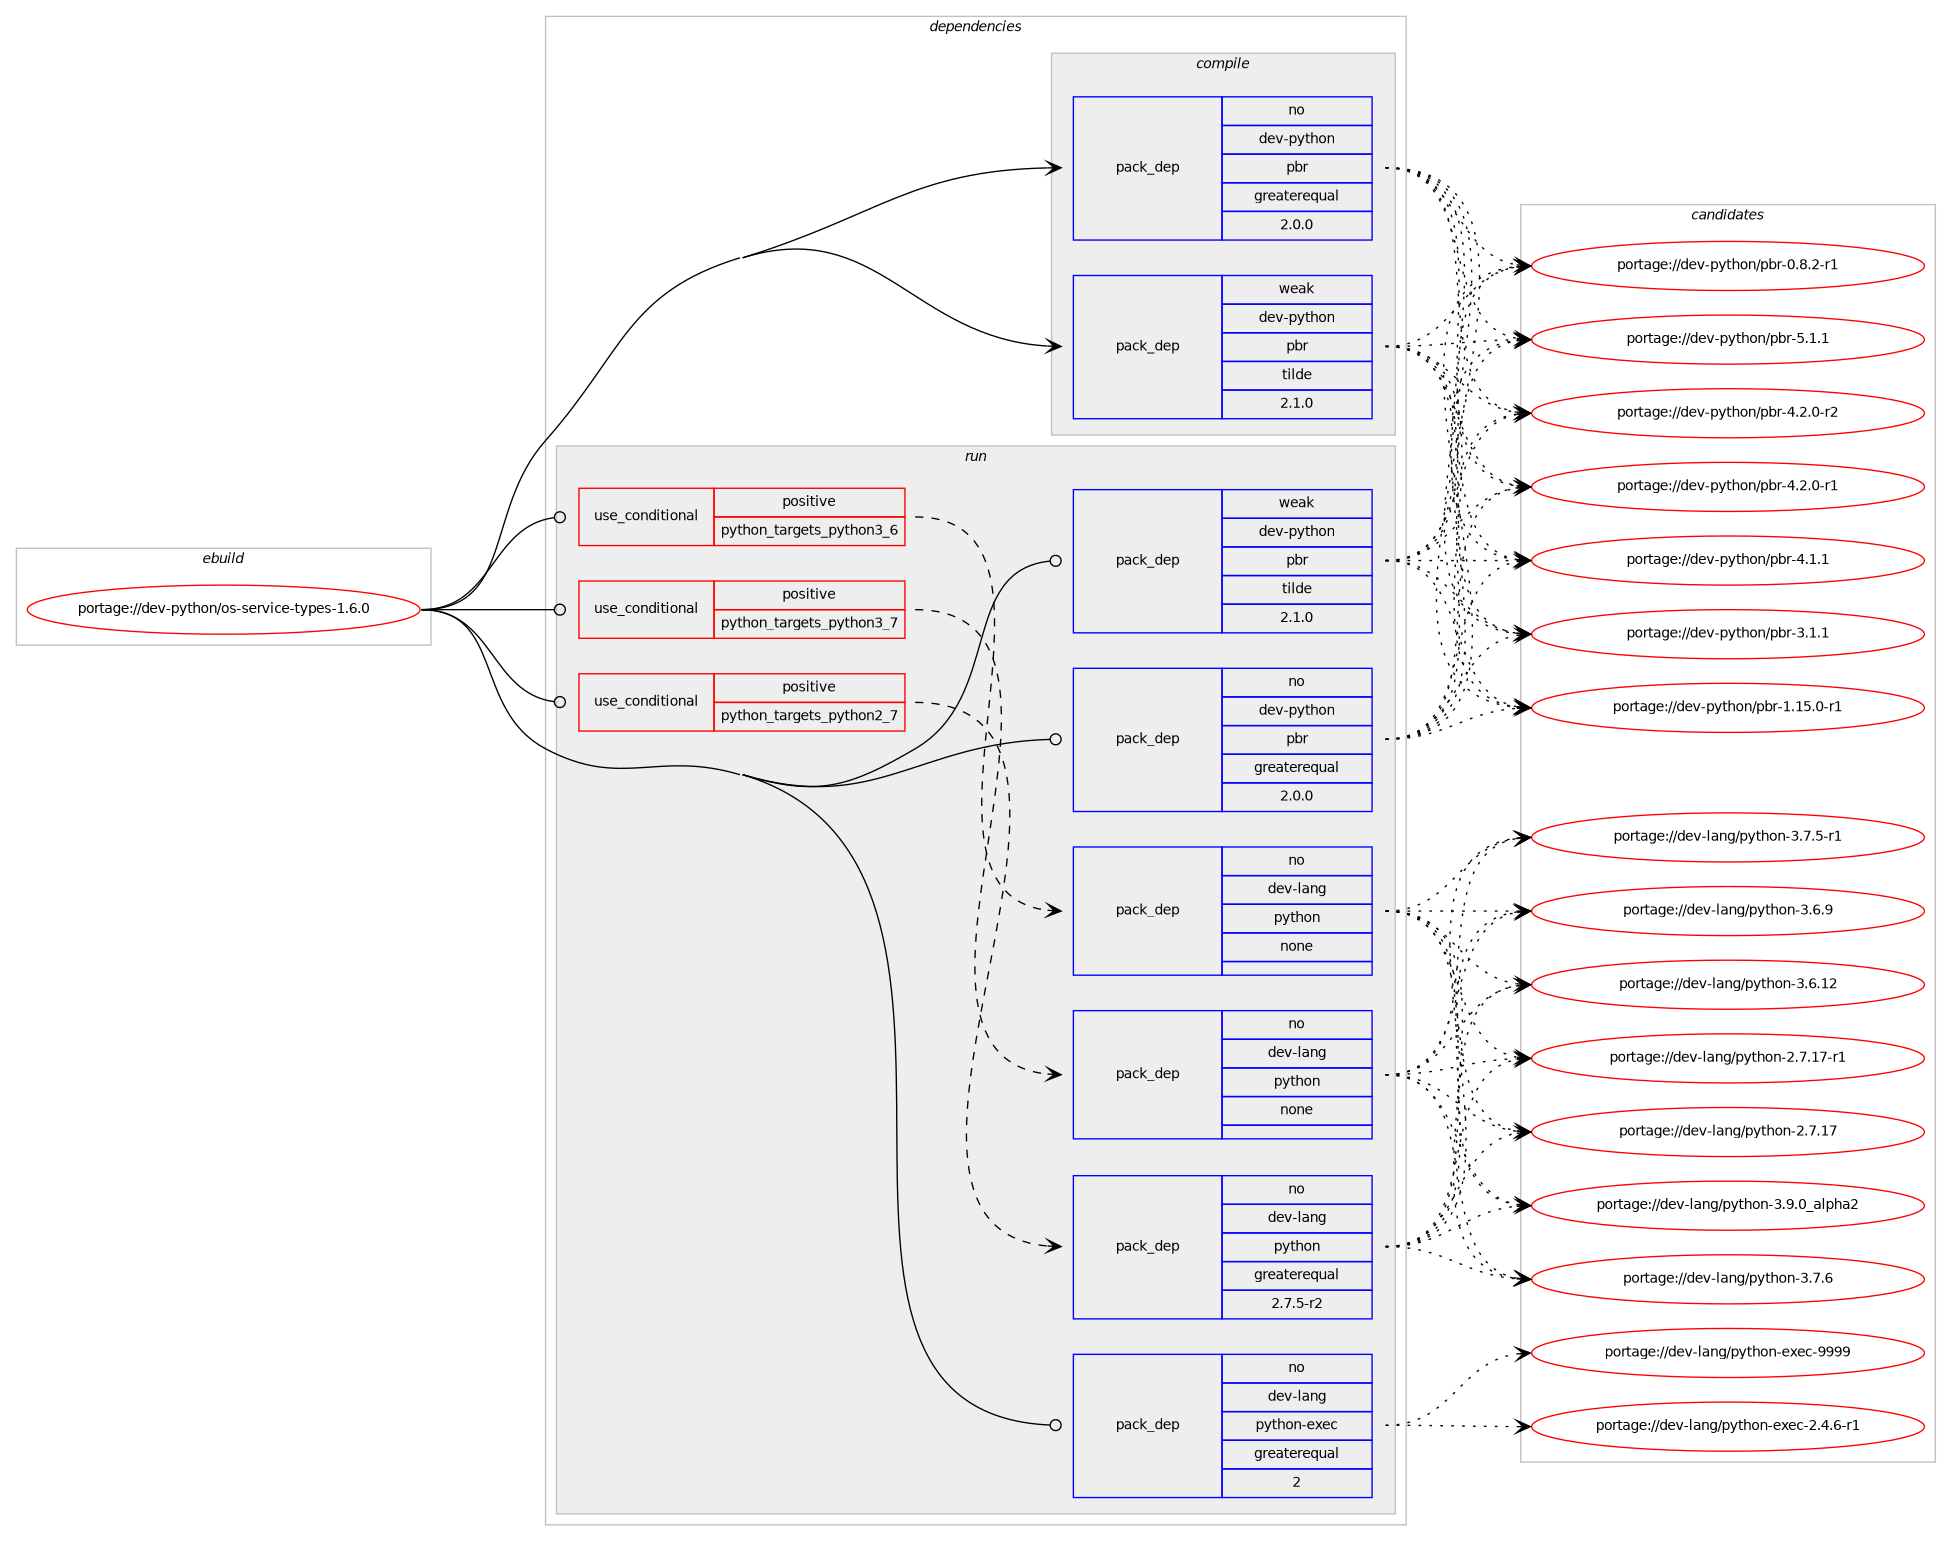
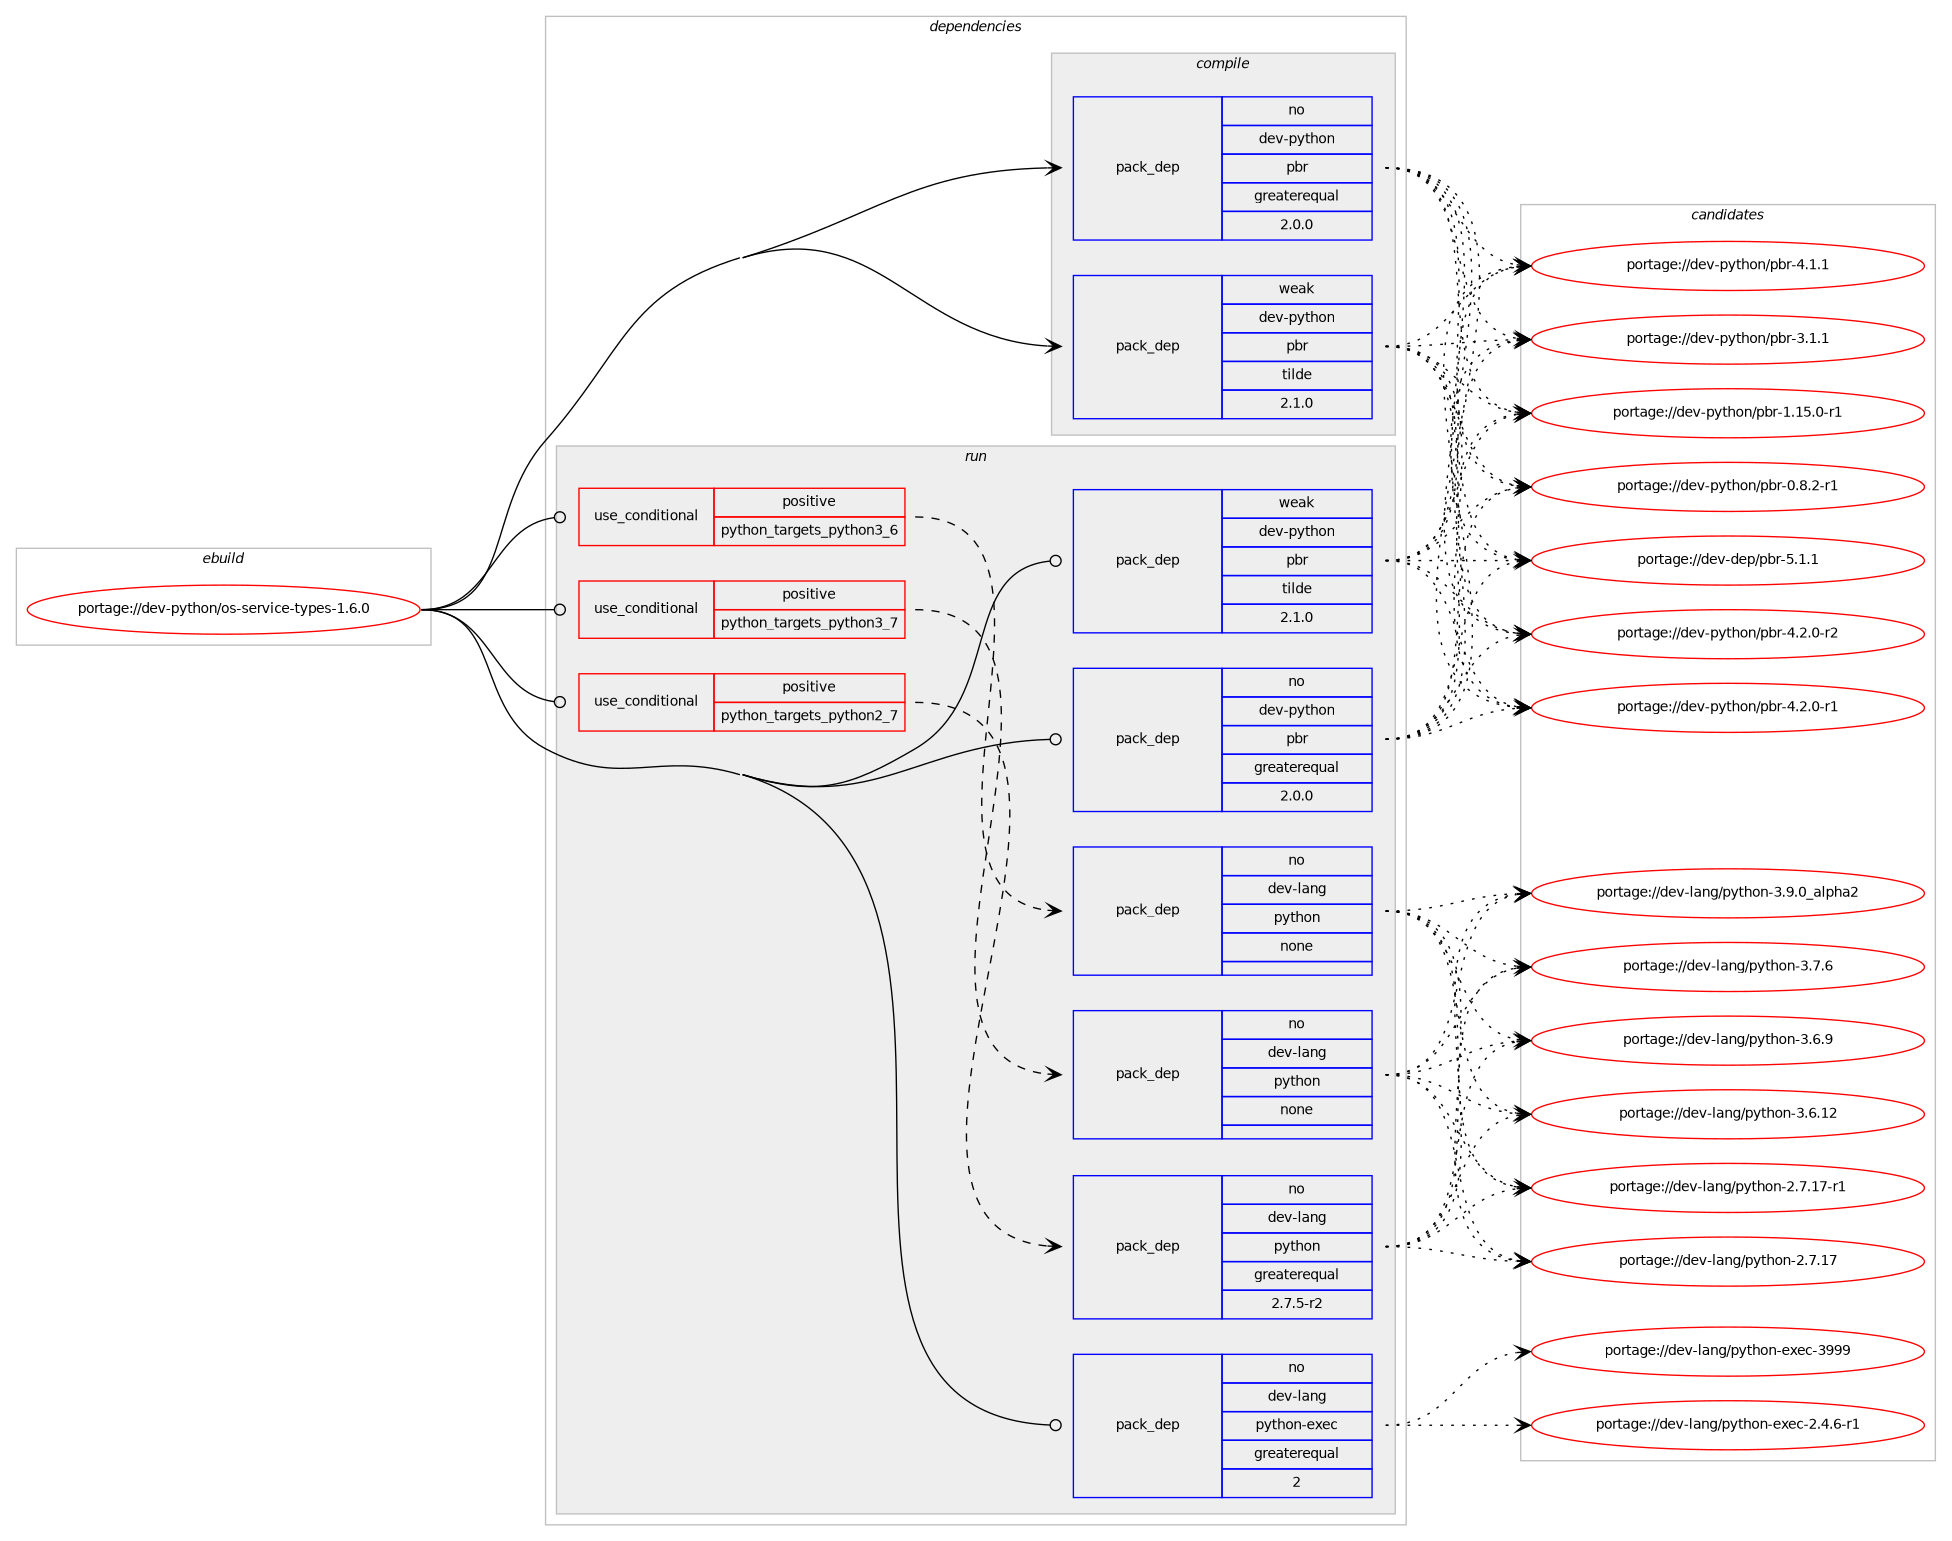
(1728, 340) -> (1728, 561)
(1728, 837) -> none
(1728, 1353) -> (1728, 1352)
